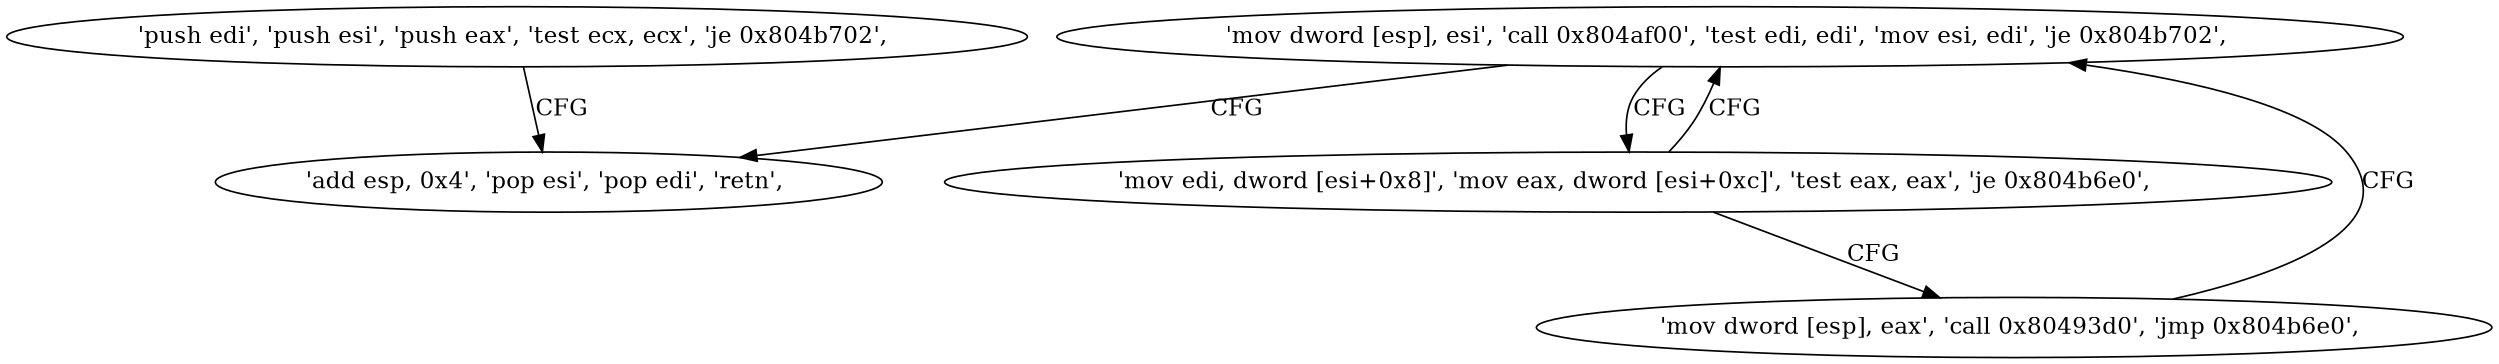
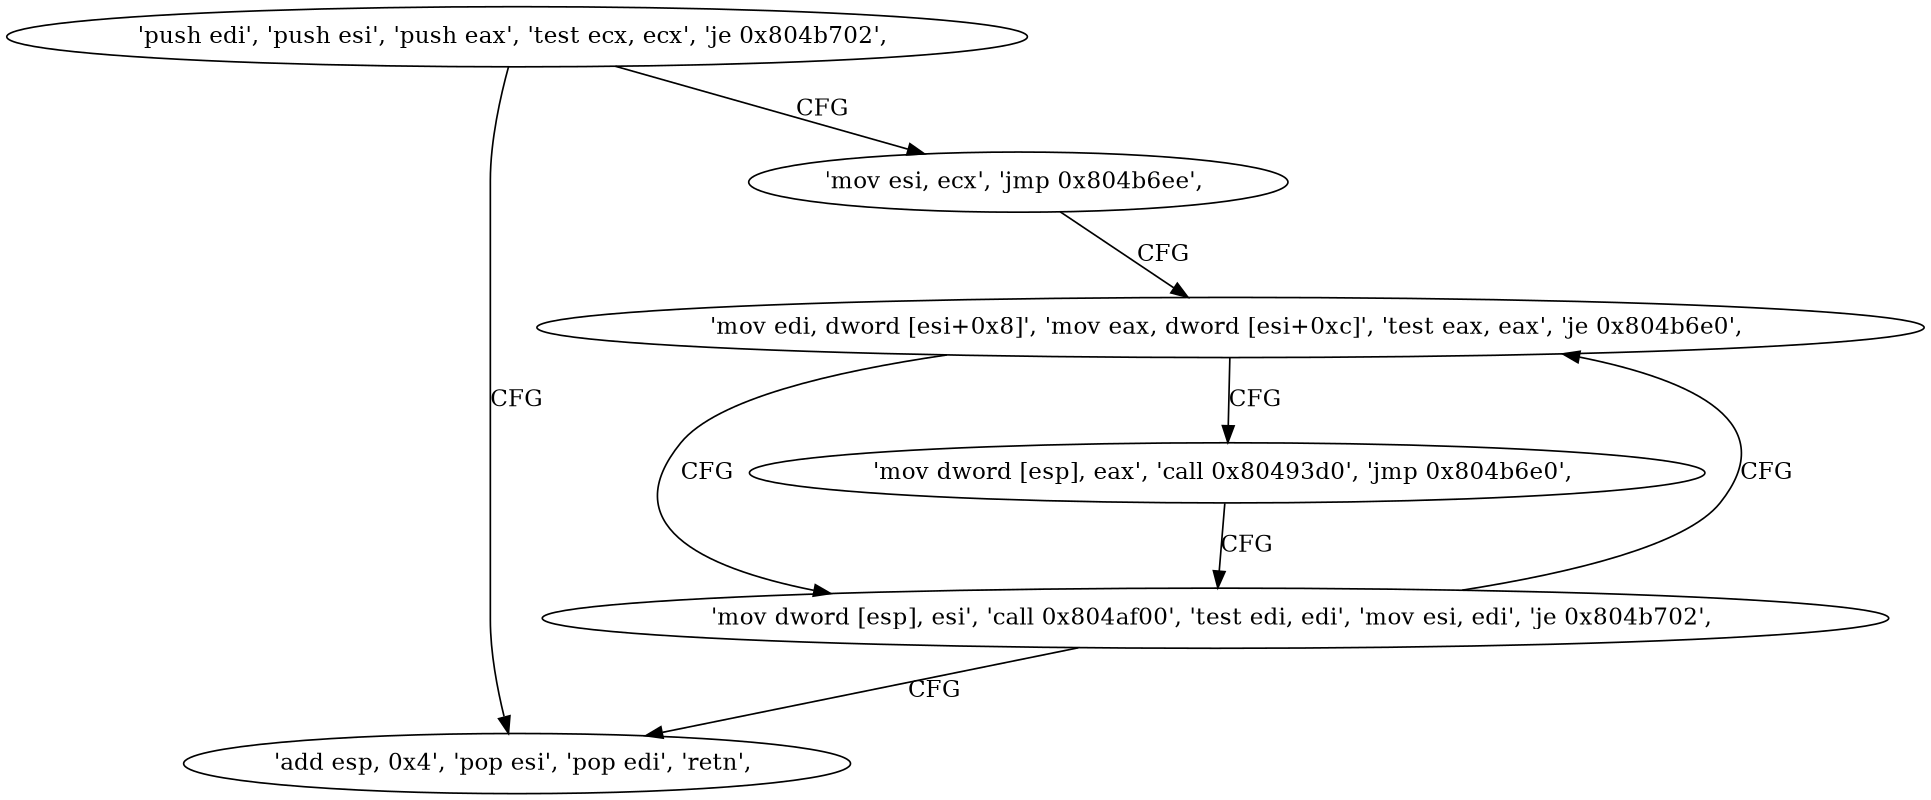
none -> (1018, 182)
